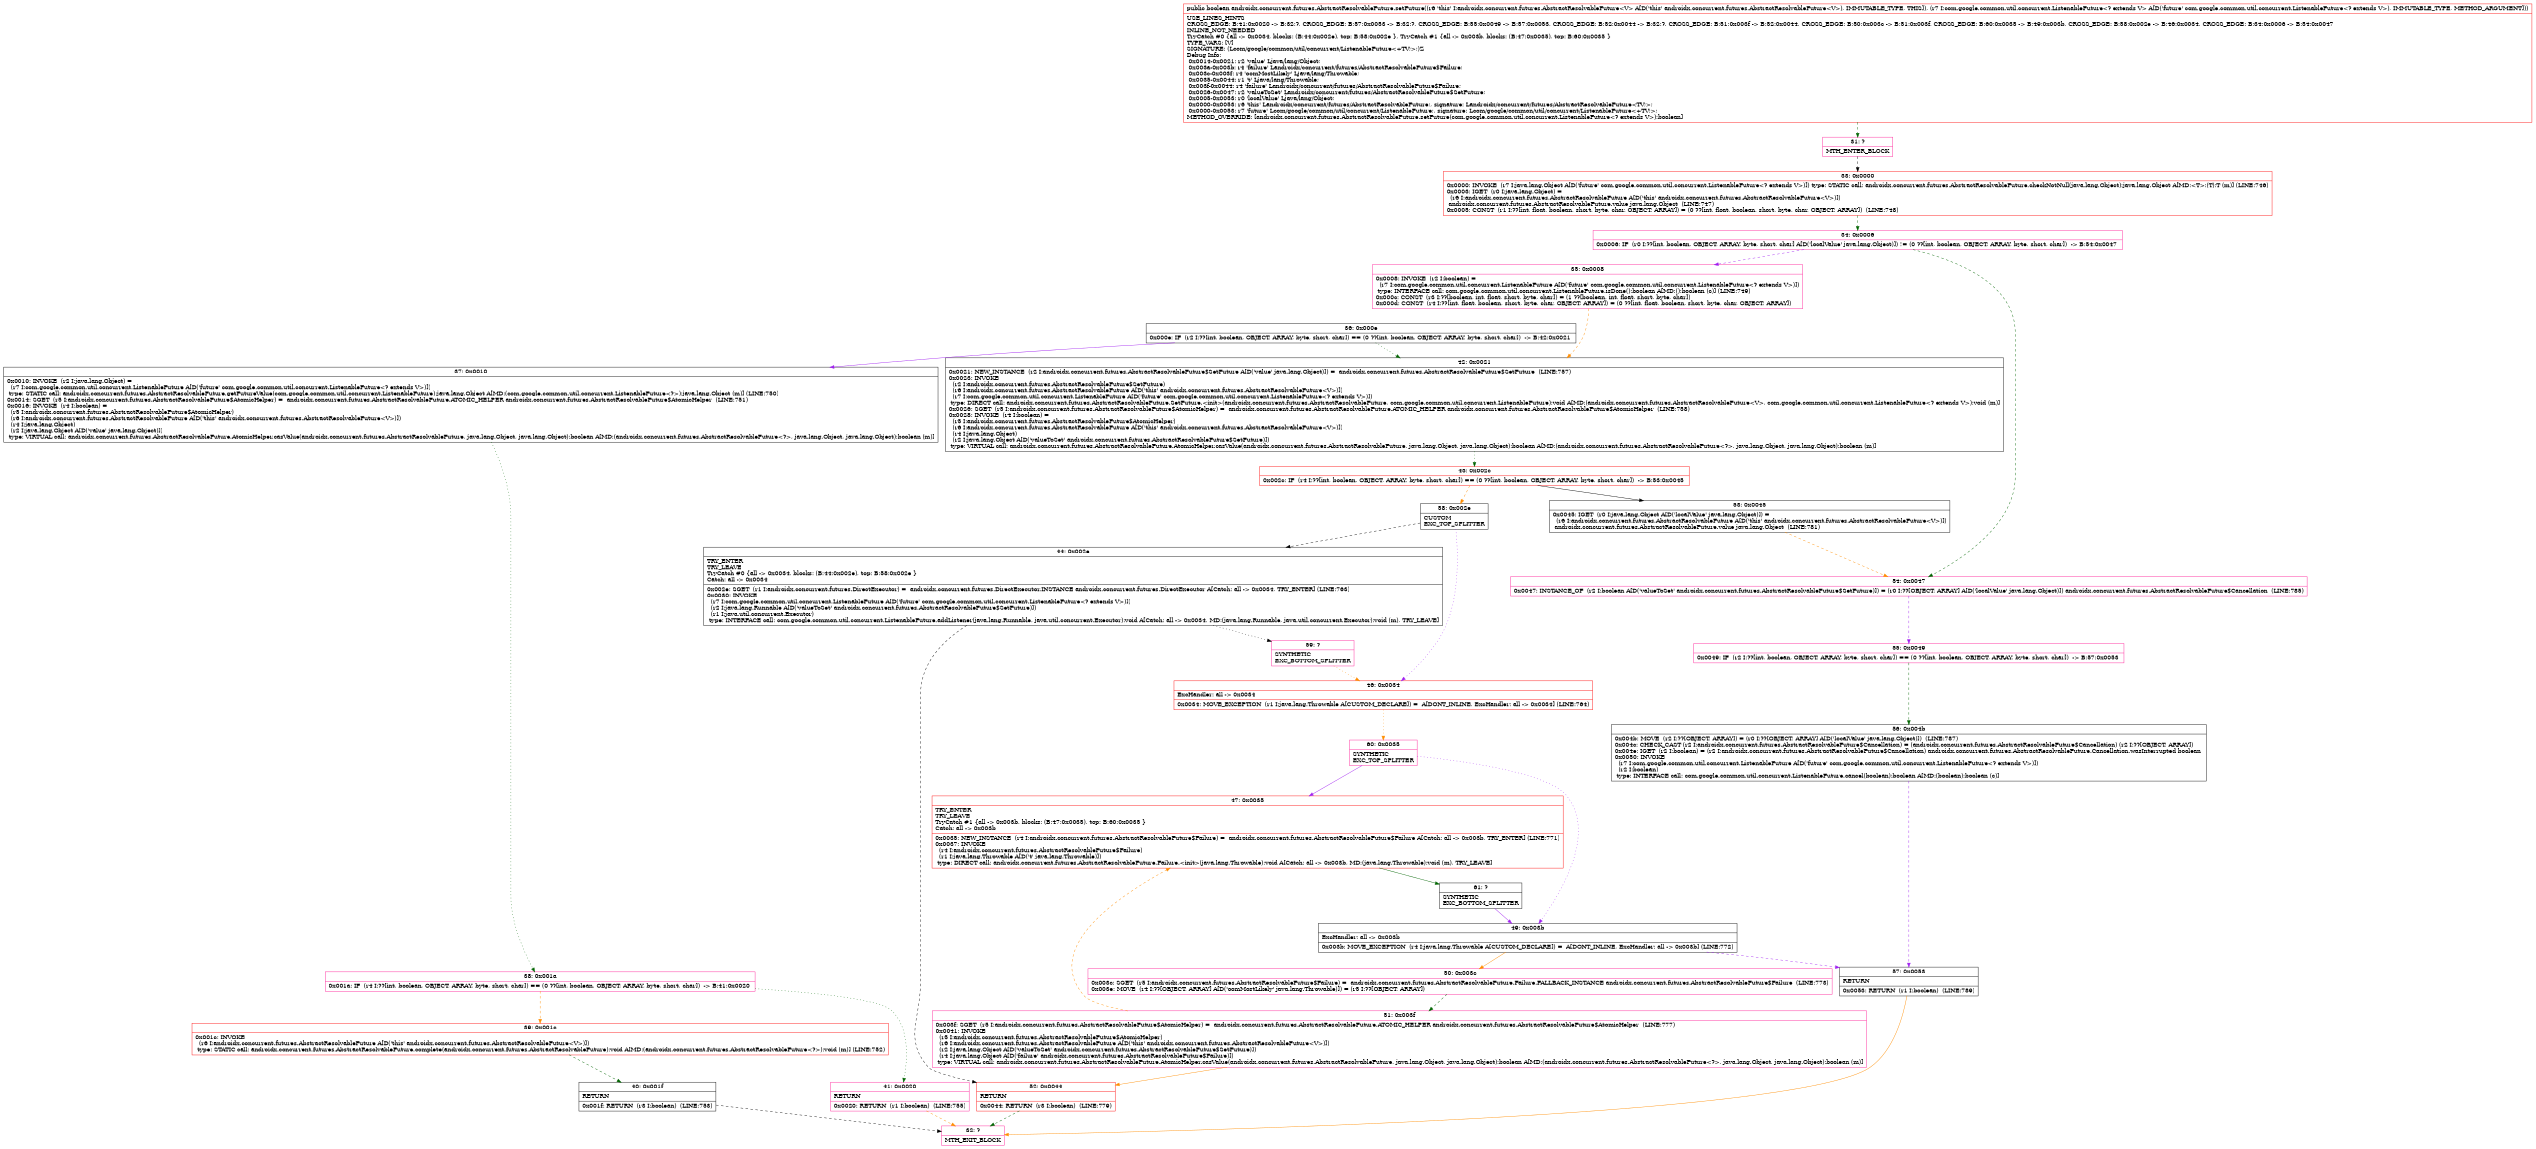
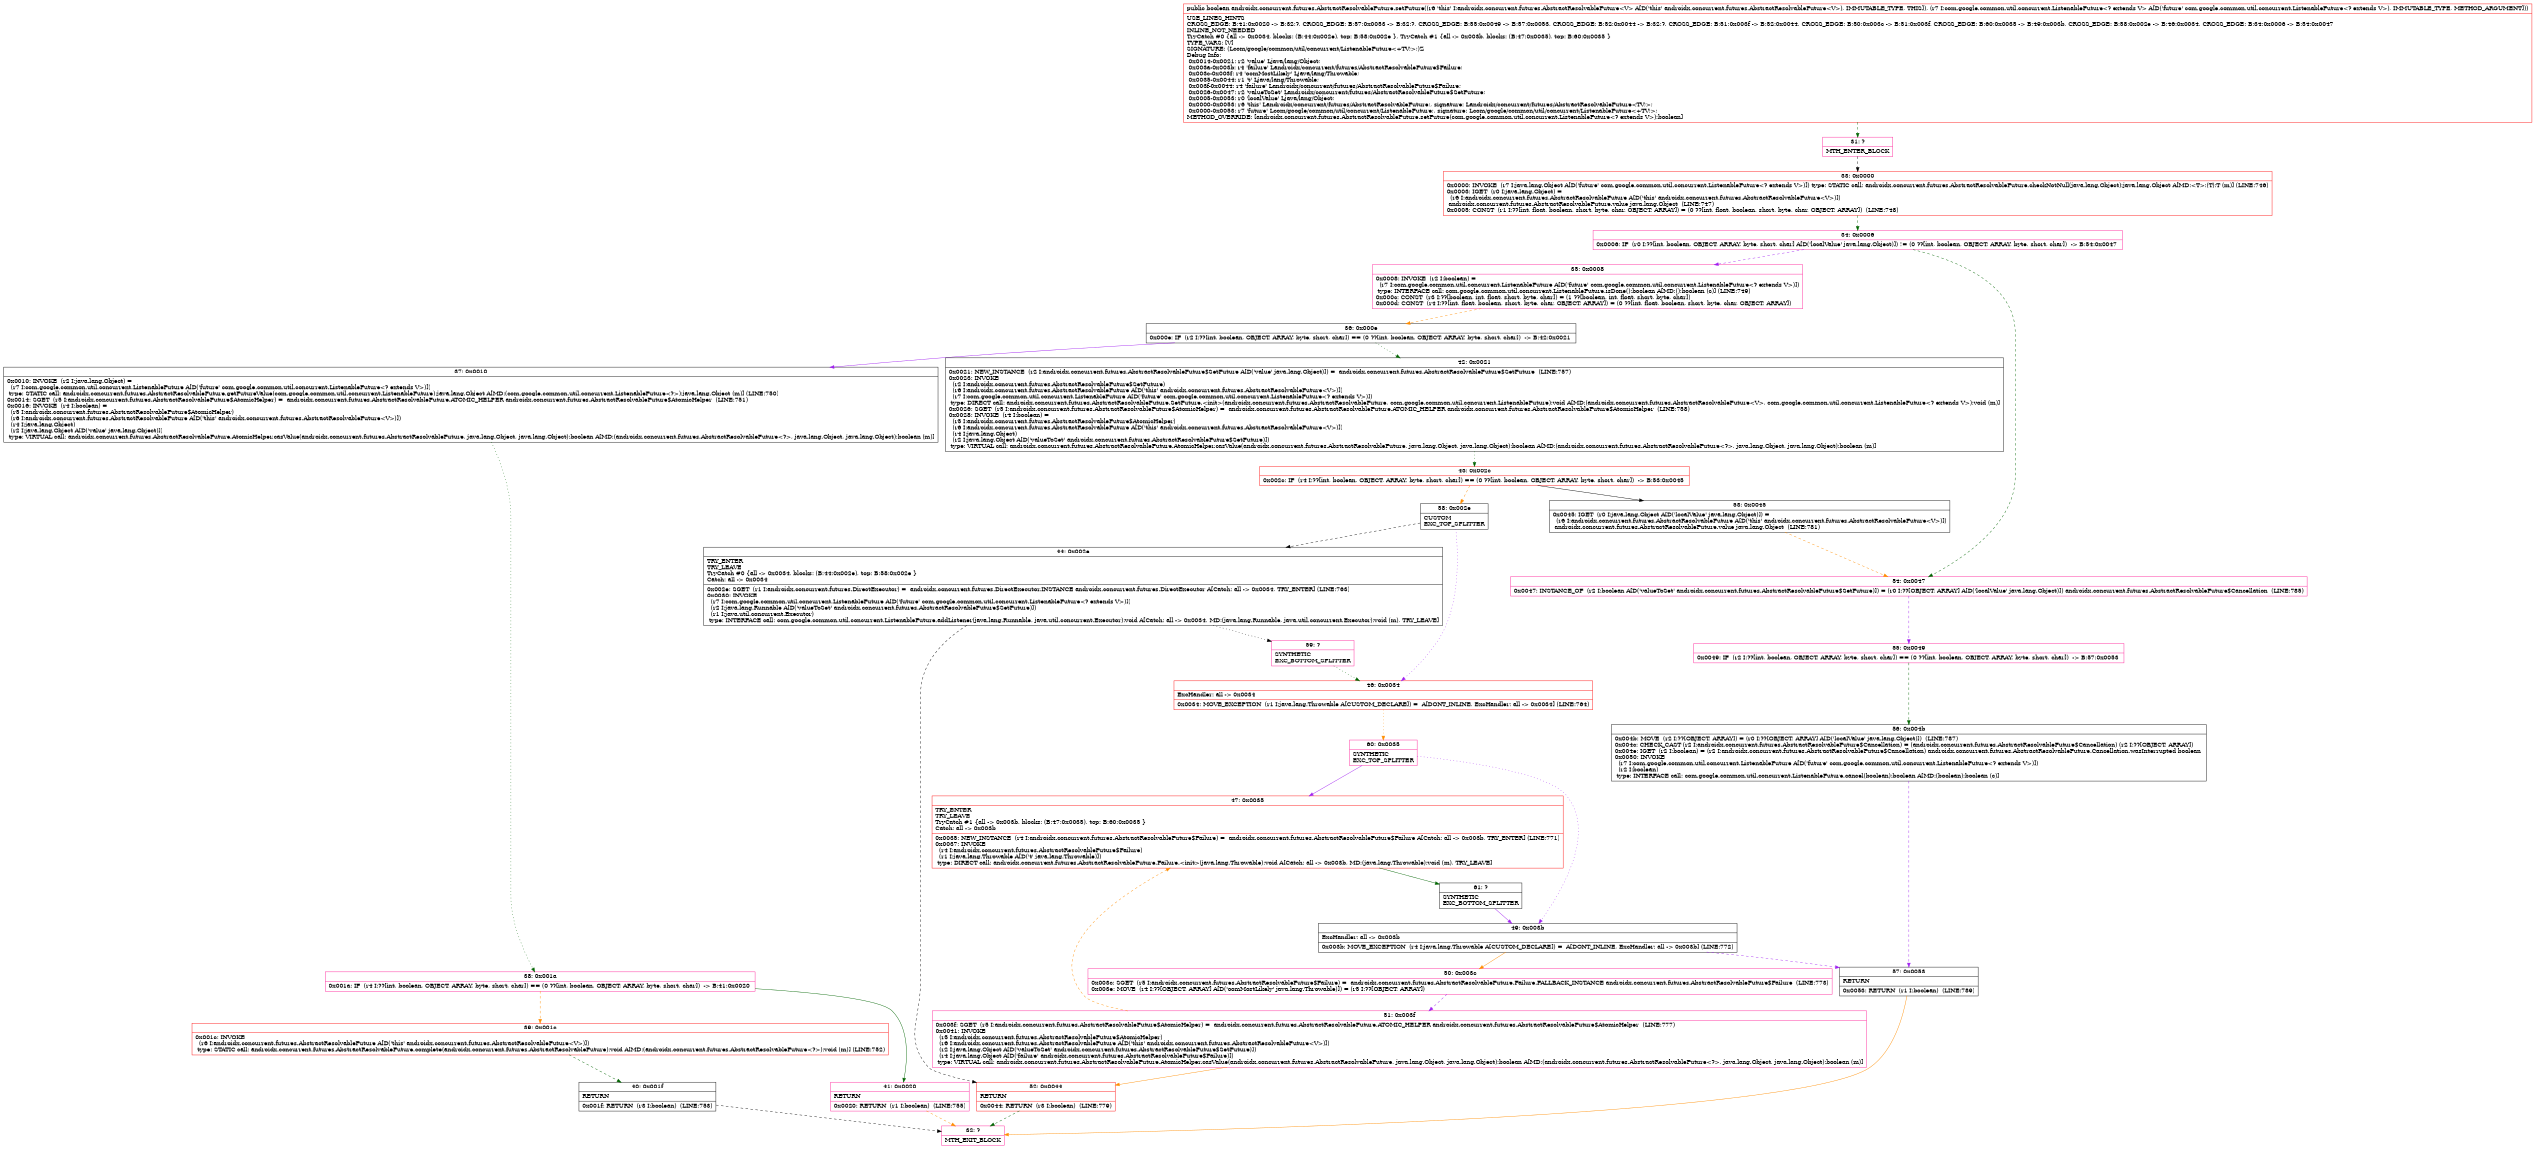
(1584, 334) -> (1446, 316)
(1345, 672) -> (1345, 672)
(860, 1000) -> (860, 1000)
(1439, 1001) -> (1439, 1001)
